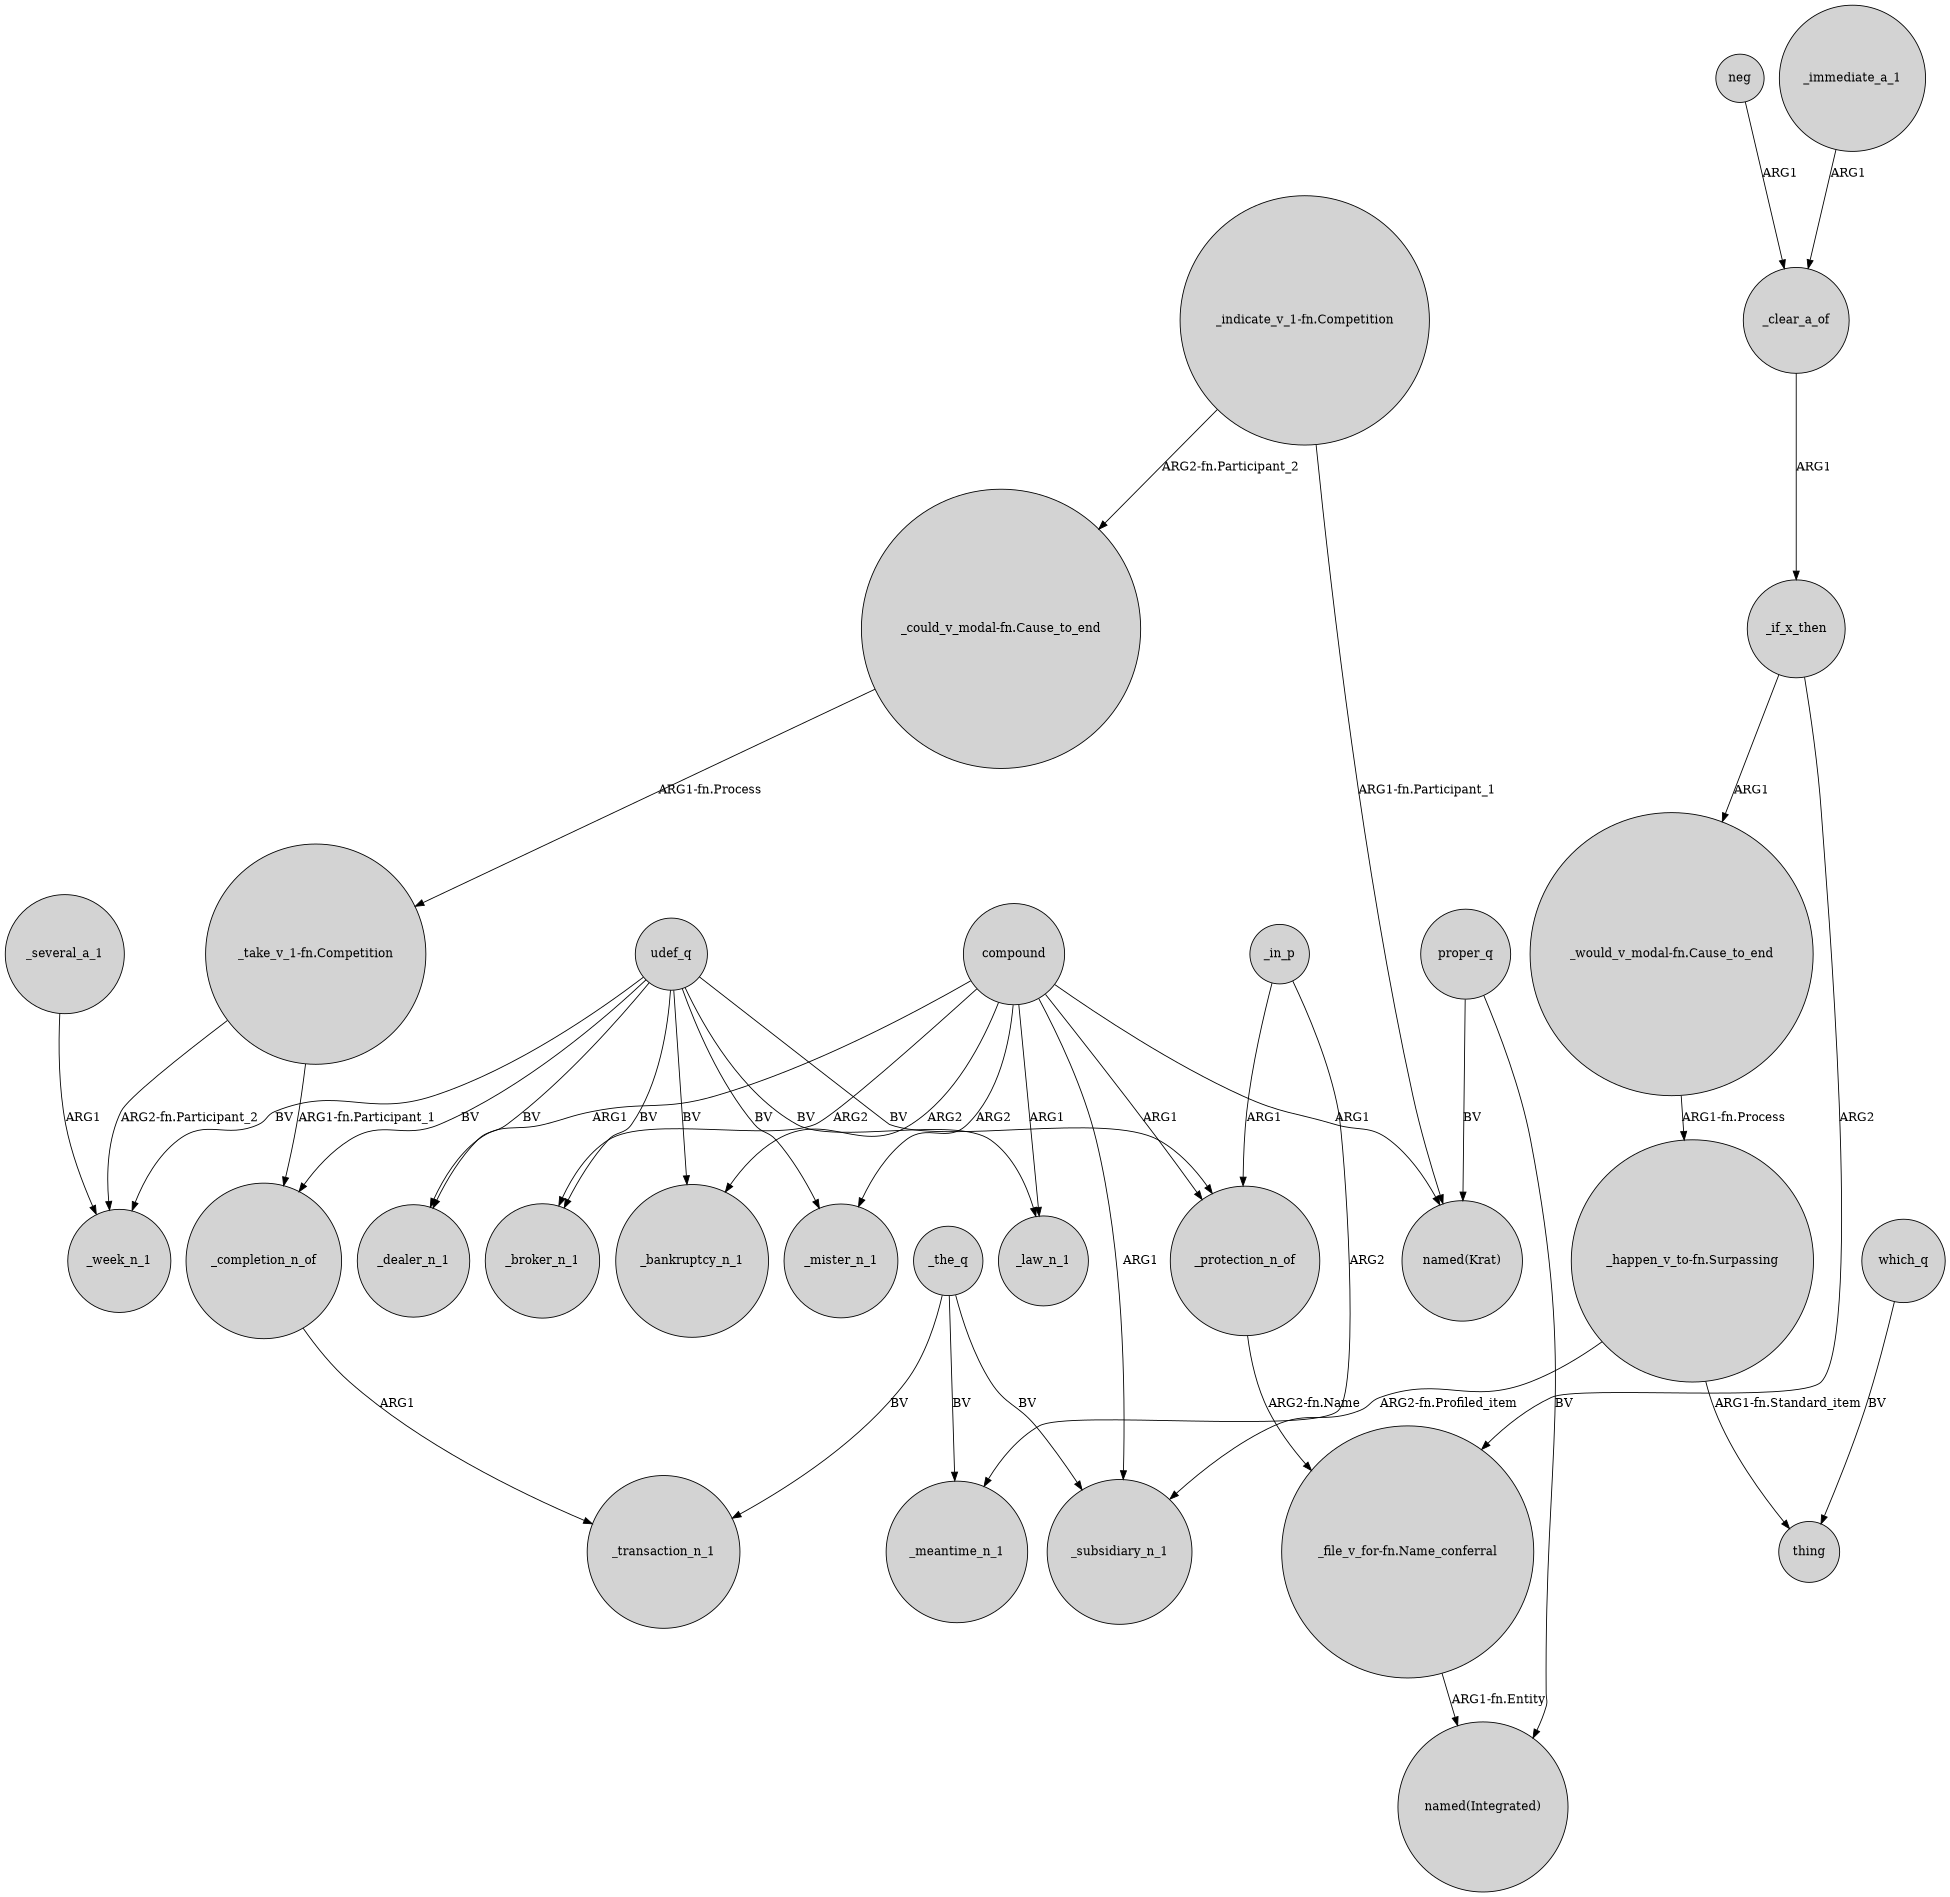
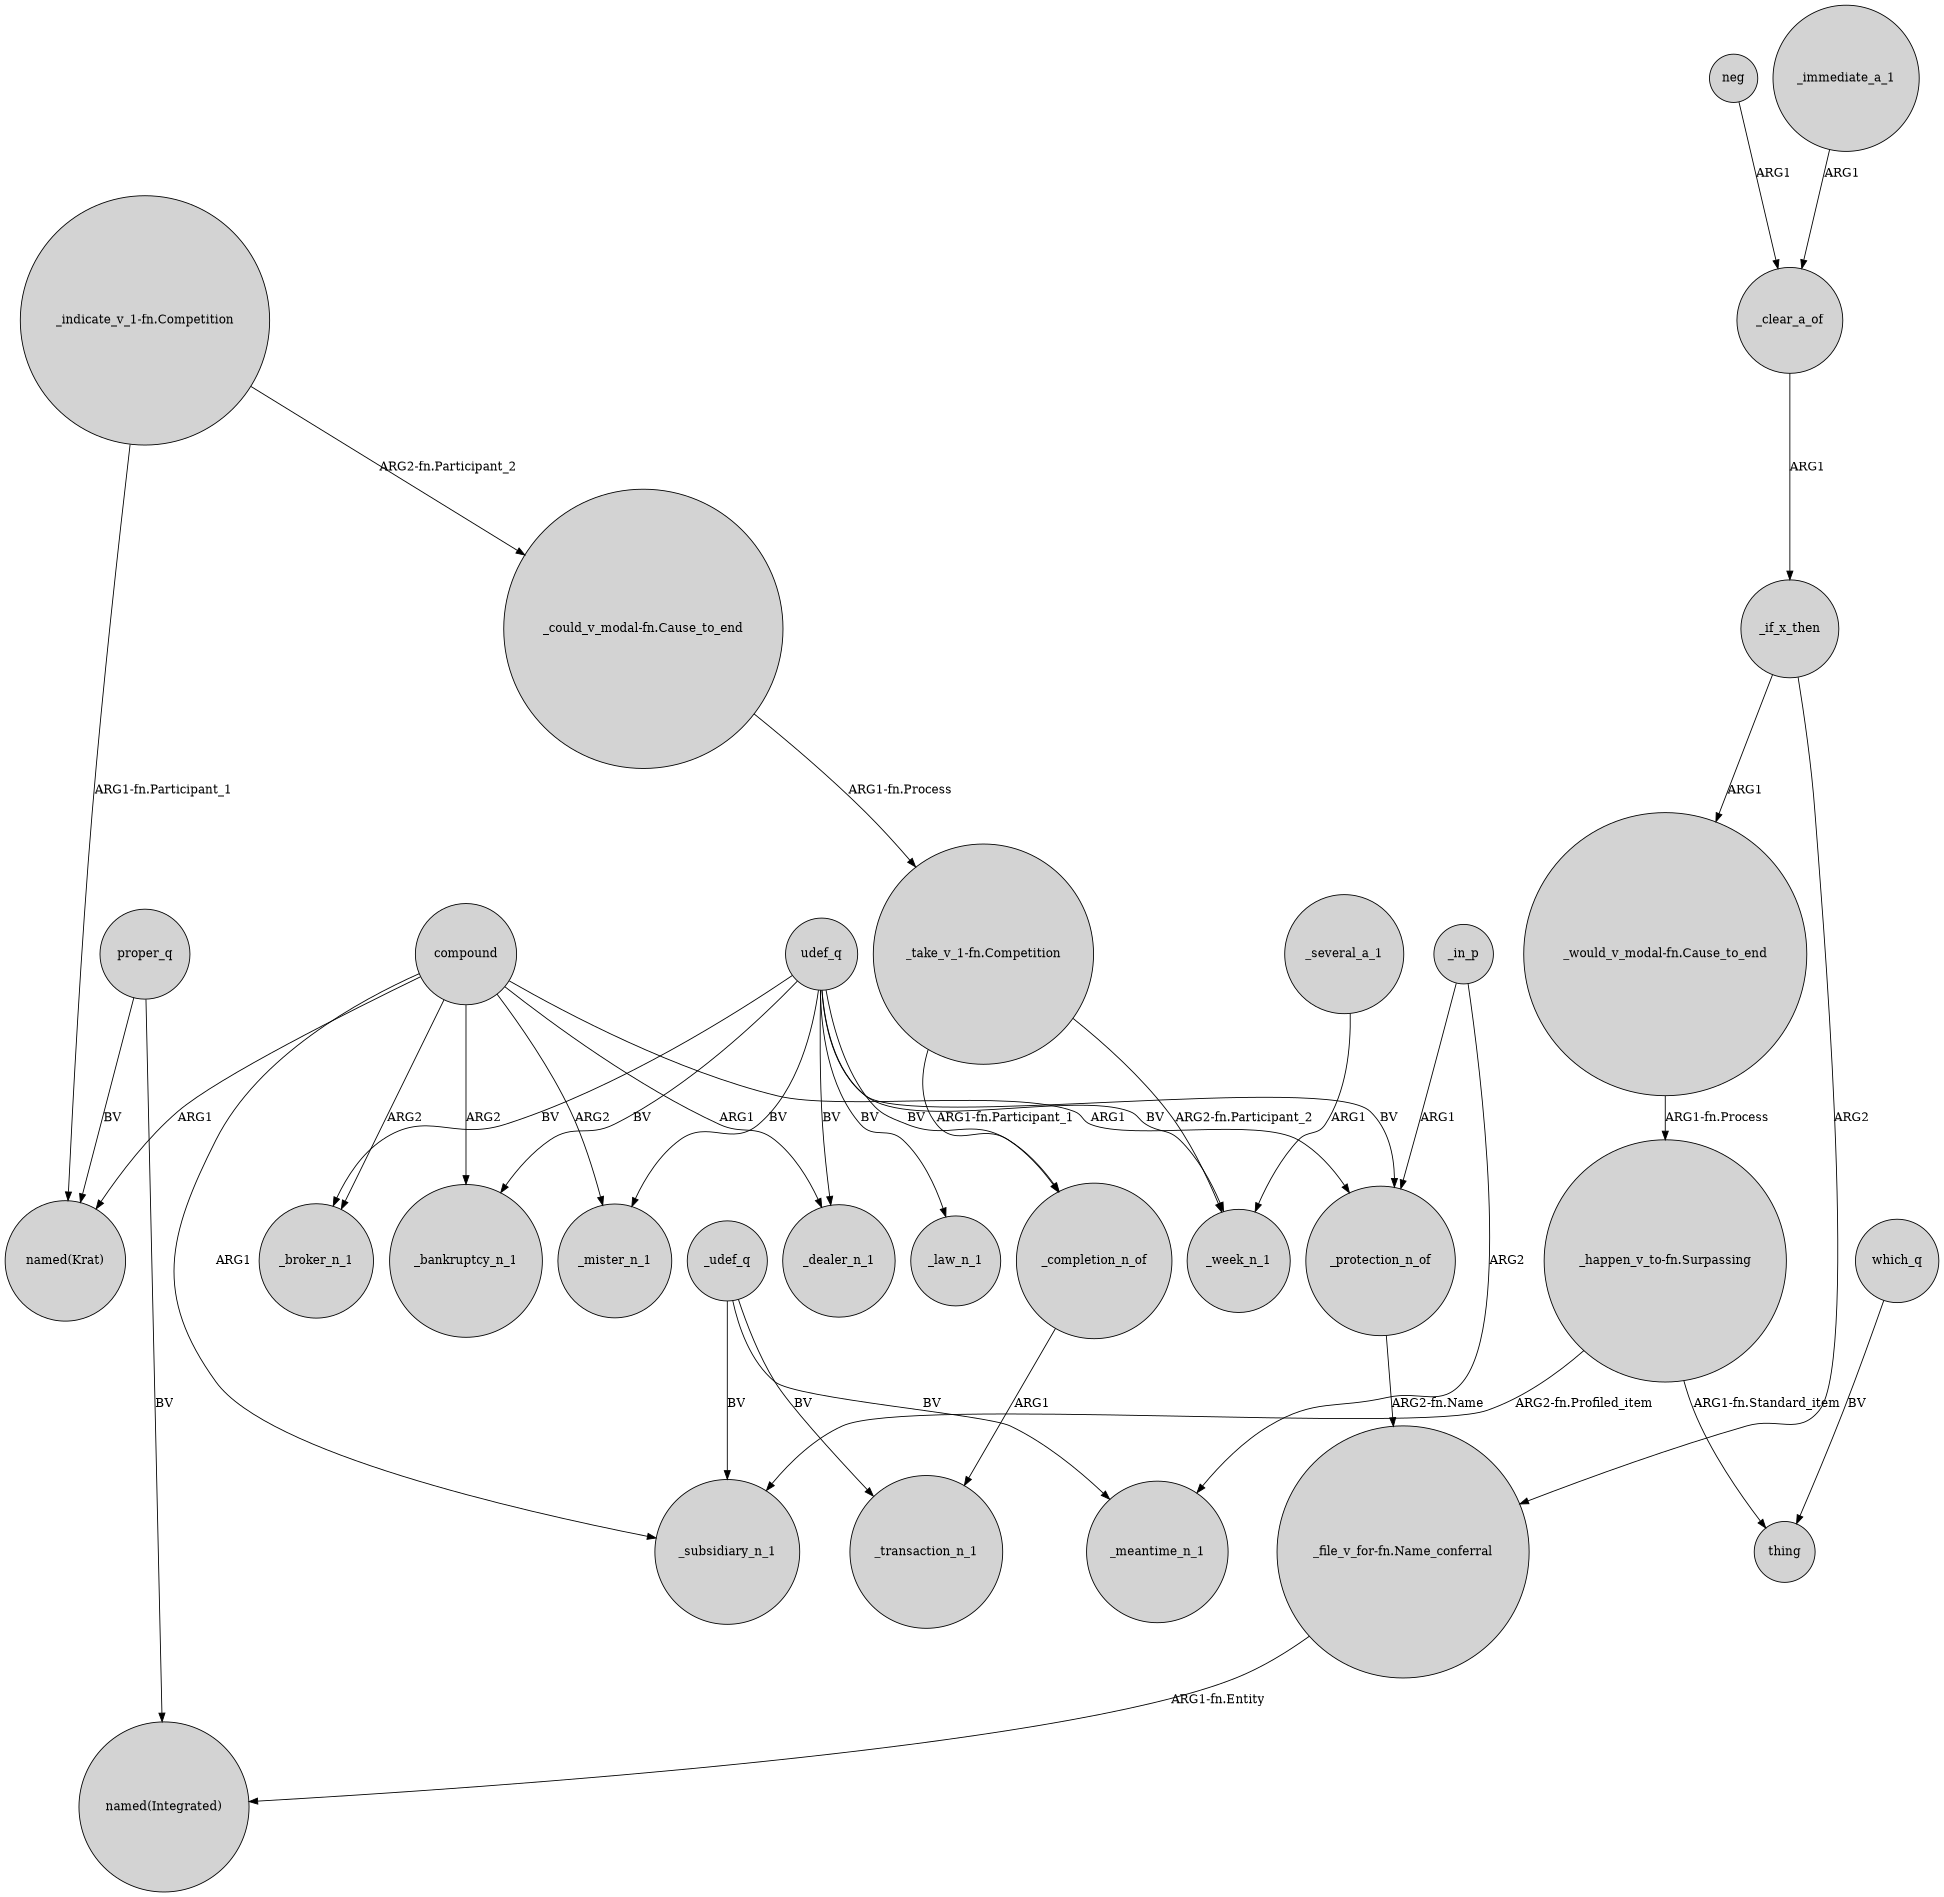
(1029, 1106) -> none
(948, 1261) -> (727, 1261)
